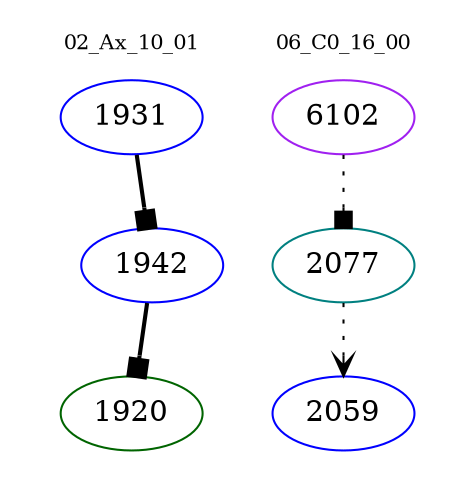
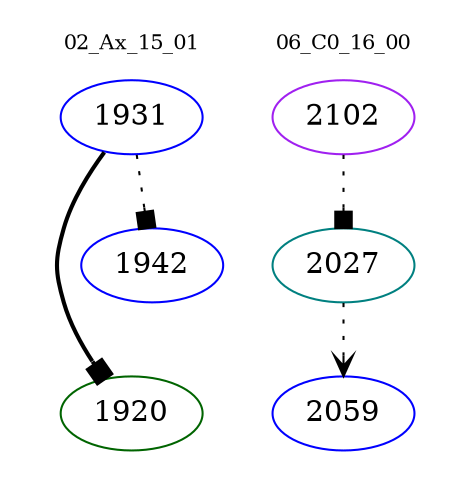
(132, 44) -> (132, 44)
(344, 117) -> (344, 117)
(140, 181) -> (140, 181)
(344, 265) -> (344, 265)
(143, 329) -> (58, 255)
